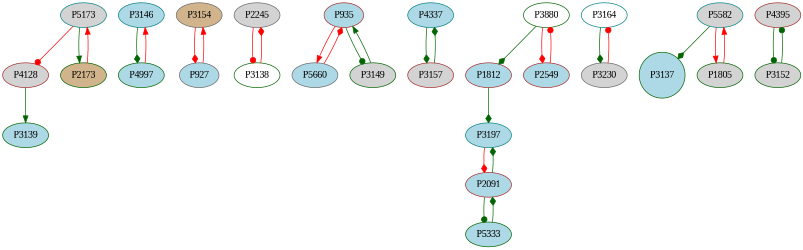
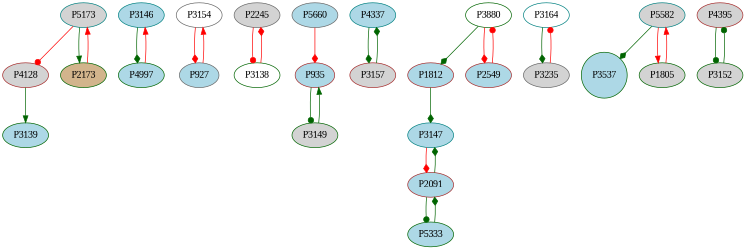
(199, 15) -> (199, 15)
(327, 41) -> none
(604, 75) -> (546, 75)
(662, 75) -> (604, 75)
(489, 135) -> (431, 135)
